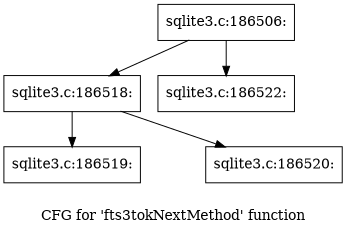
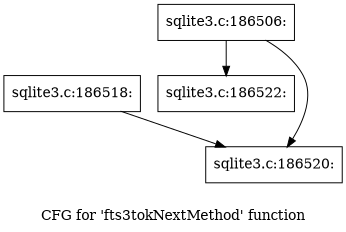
(154, 56) -> (306, 82)
(72, 165) -> none
